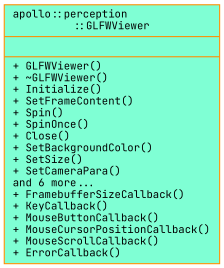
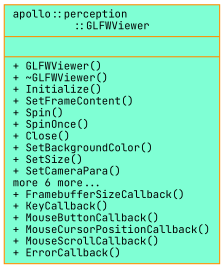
(55, 183) -> (58, 183)
